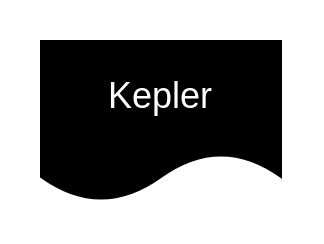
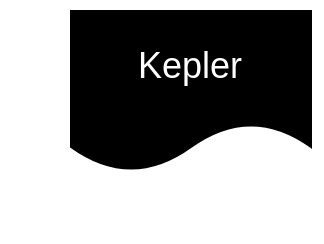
(161, 121) -> (191, 91)
